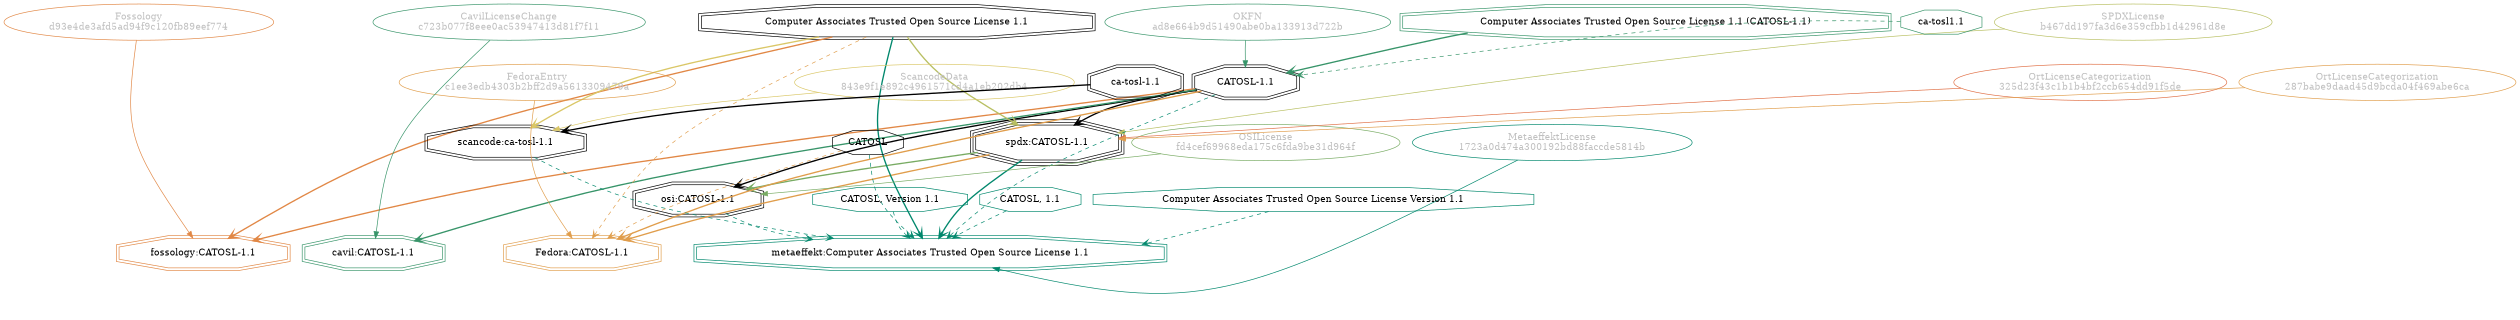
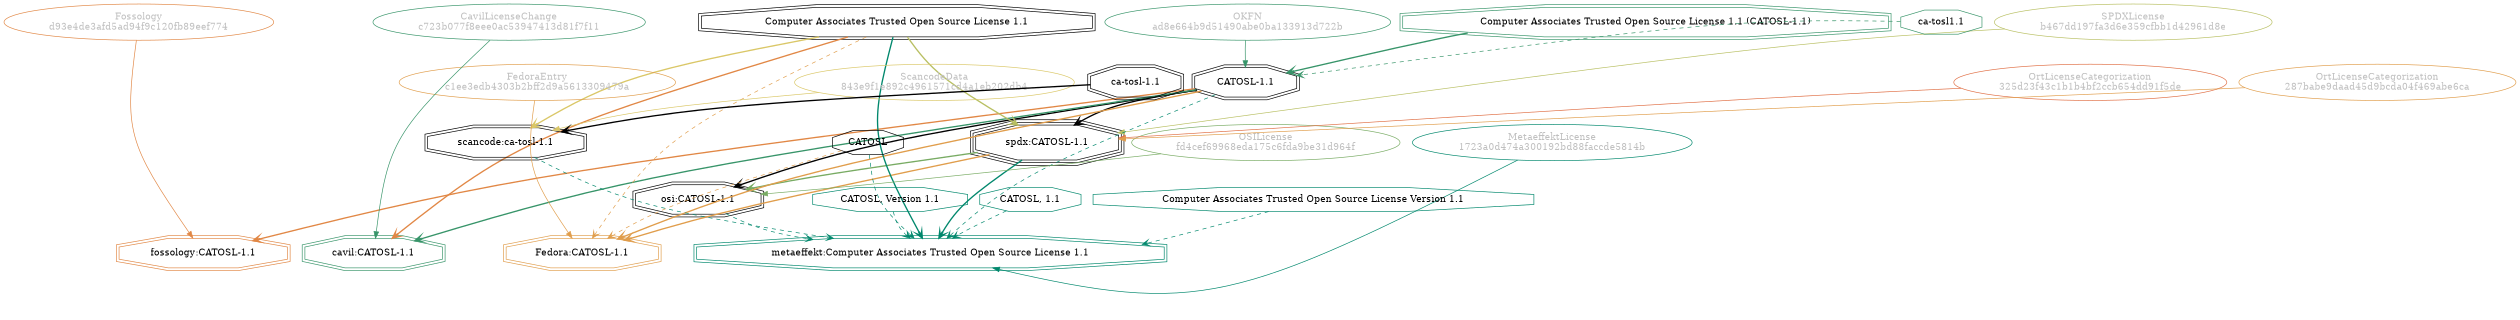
(525, 111) -> (612, 112)
